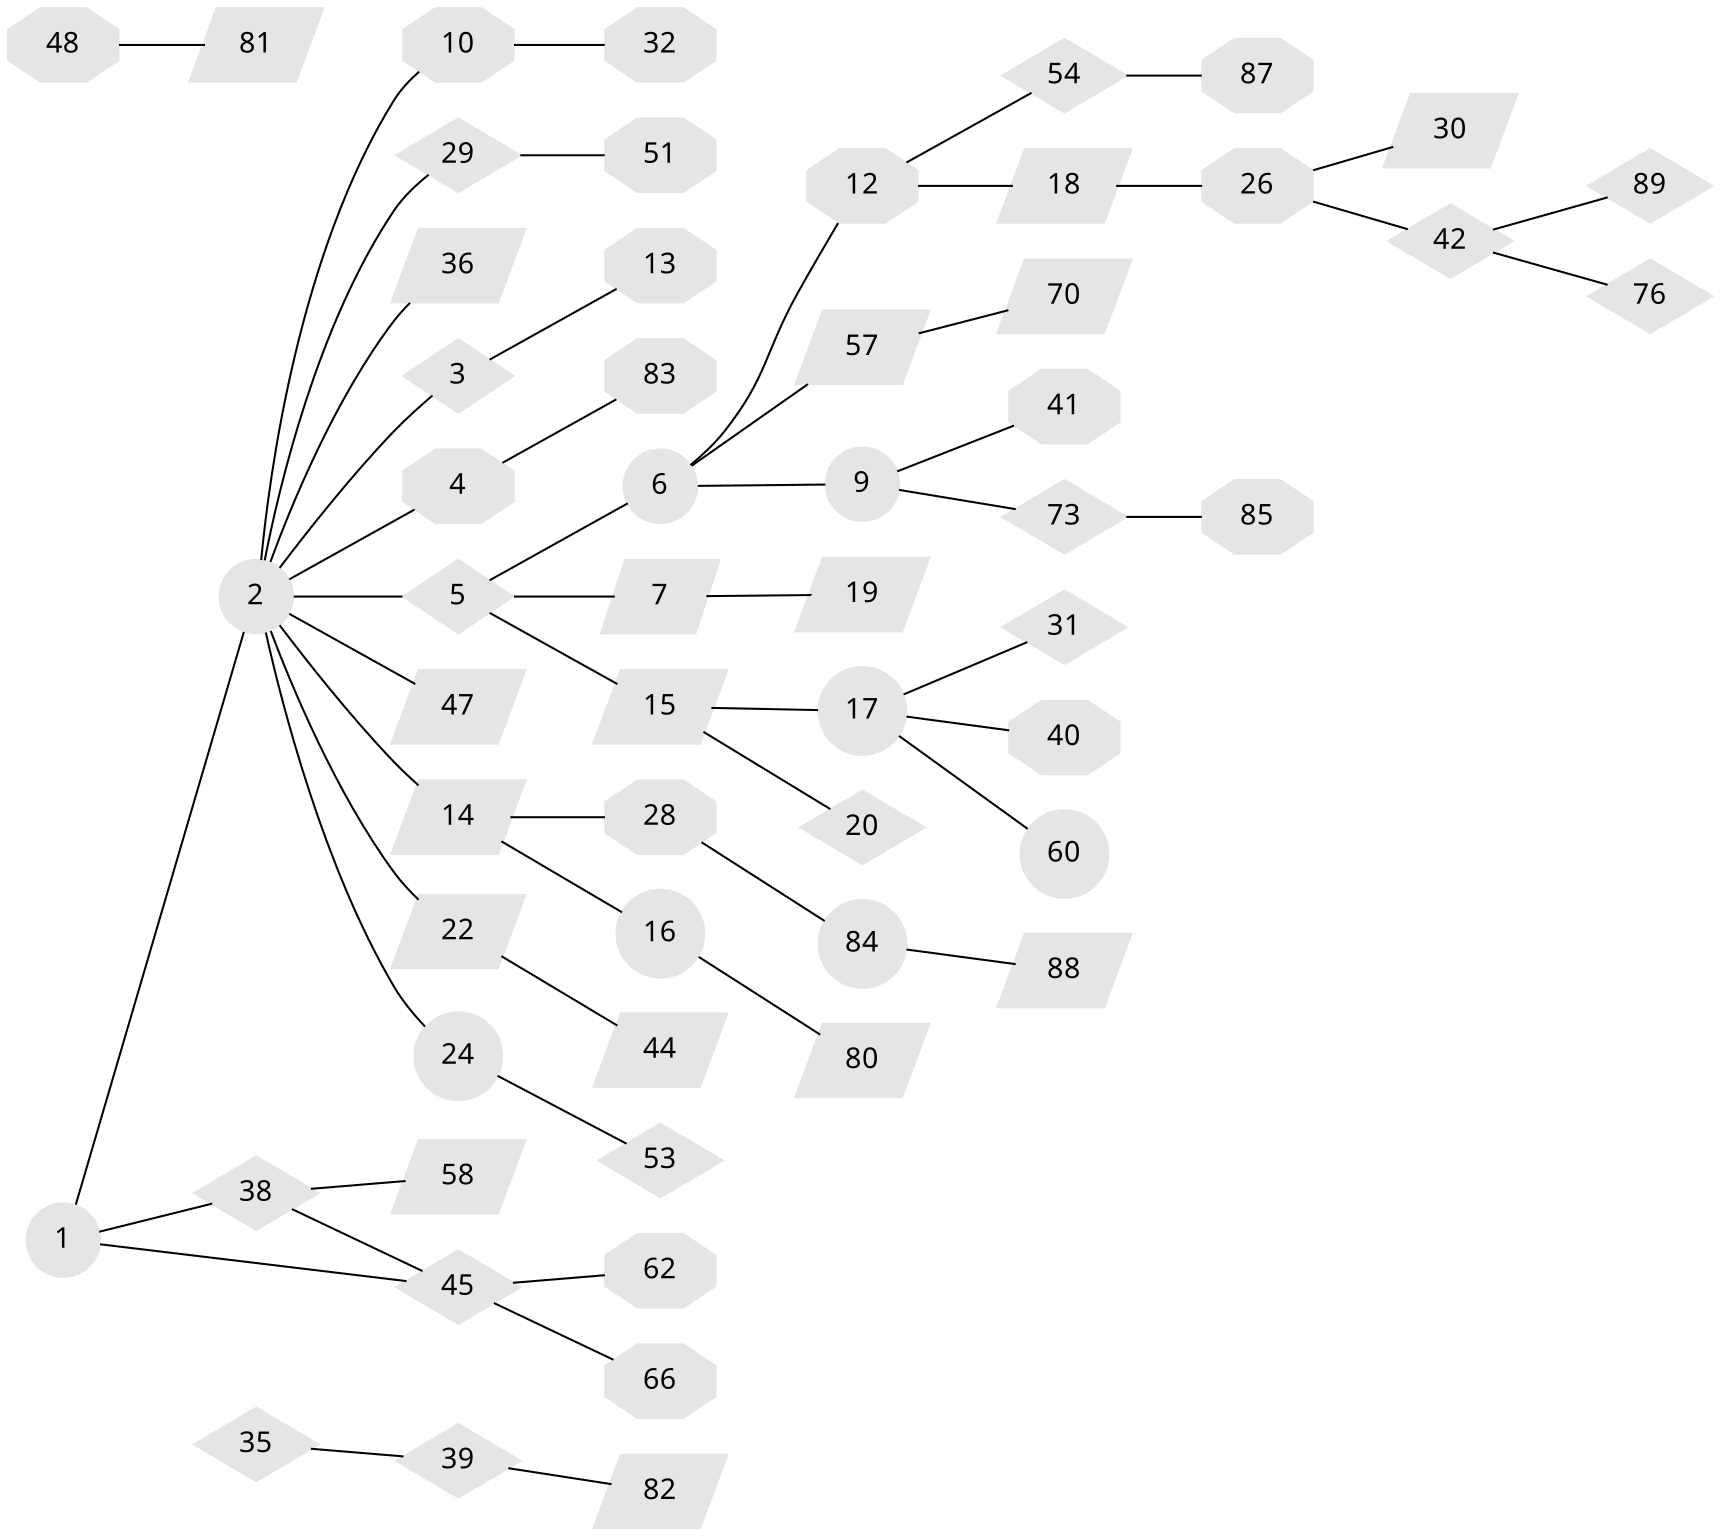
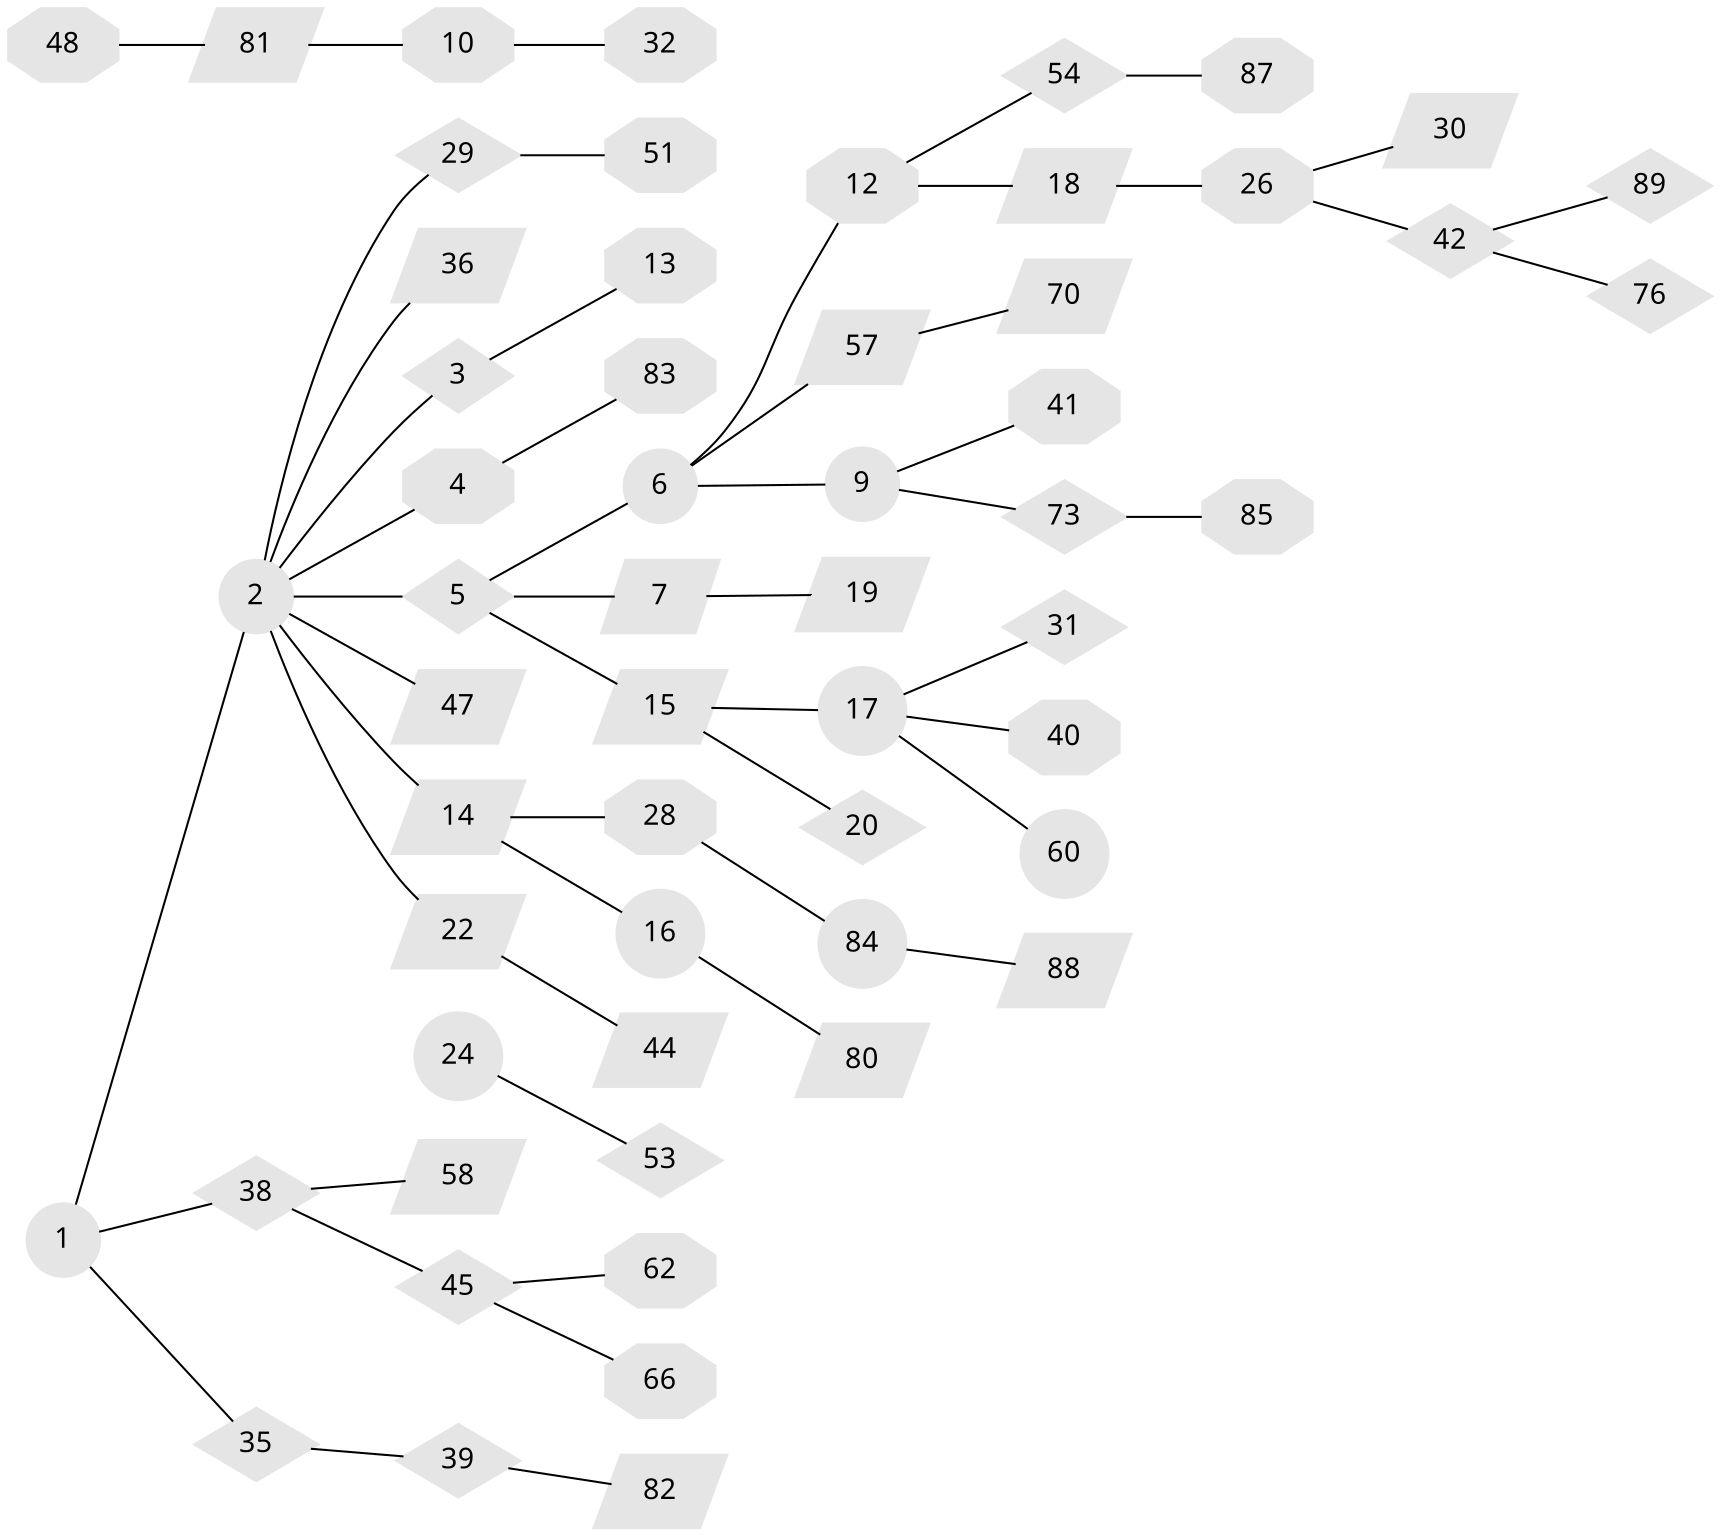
(309, 305) -> (356, 45)
(326, 838) -> none
(253, 1263) -> (162, 1344)
